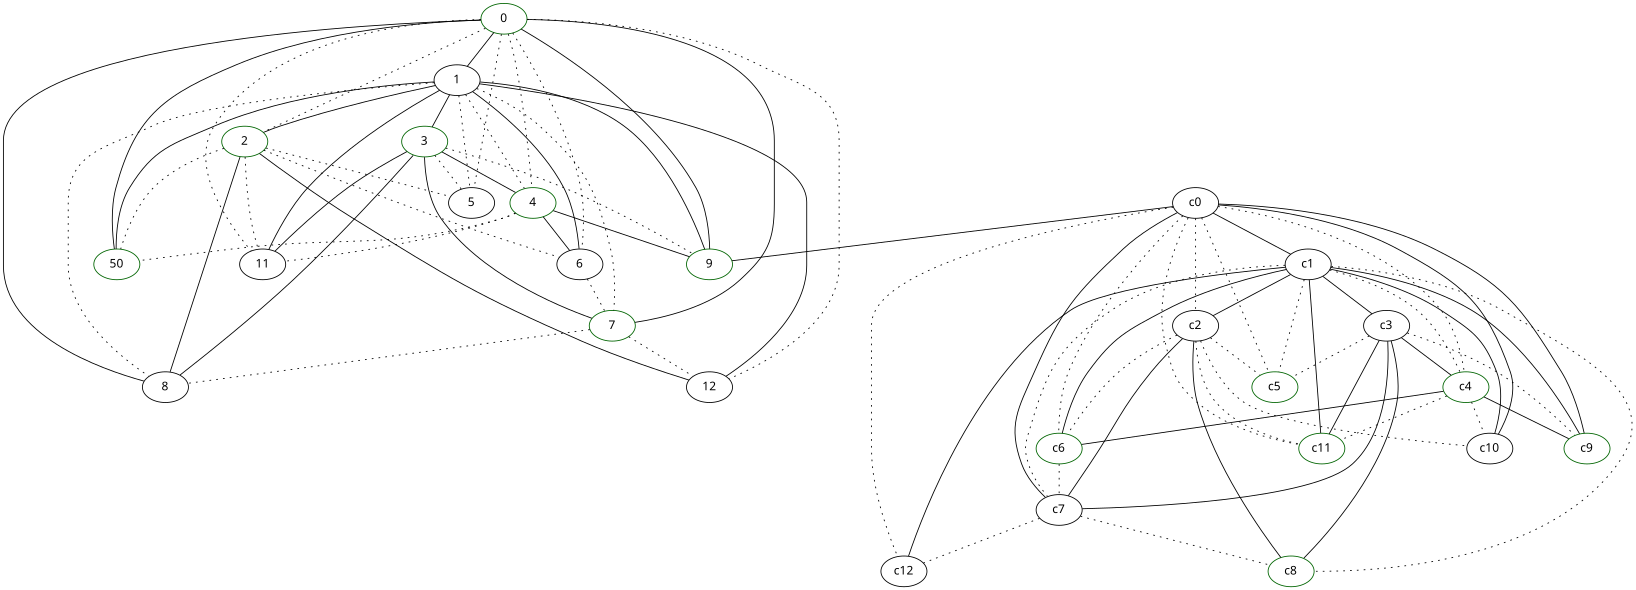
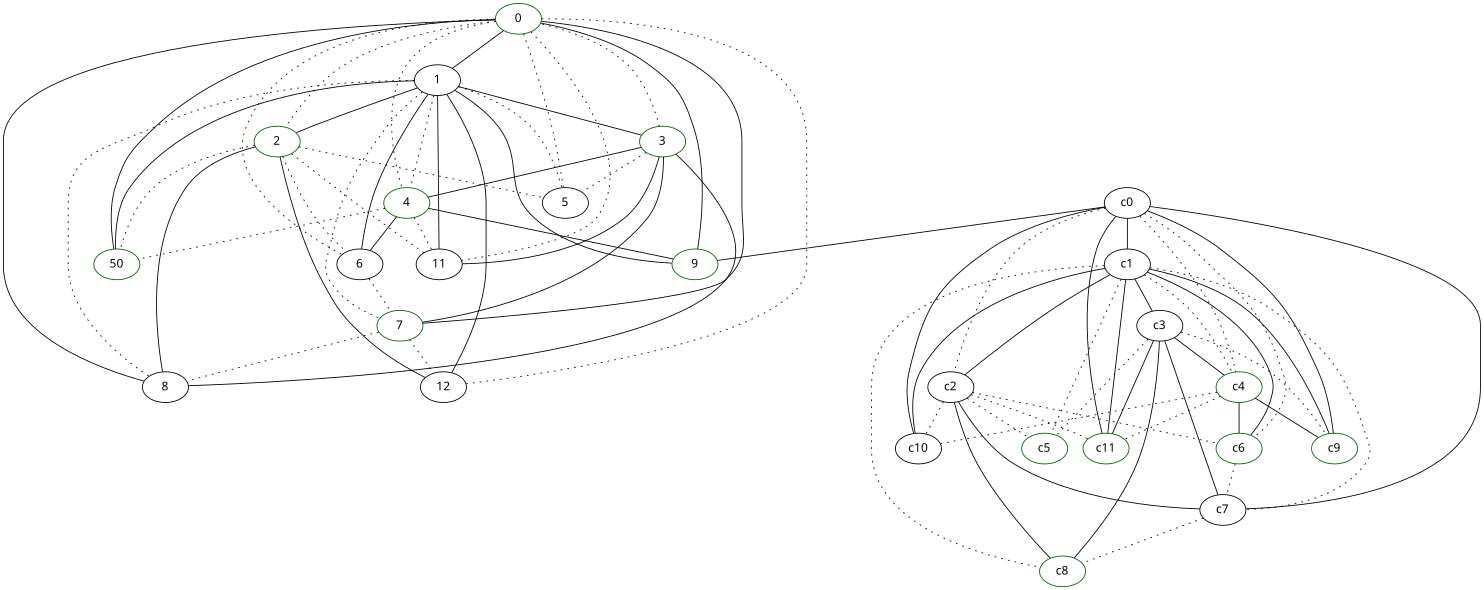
(573, 192) -> (617, 56)
(1235, 295) -> none
(1172, 368) -> (1087, 322)
(904, 571) -> none
